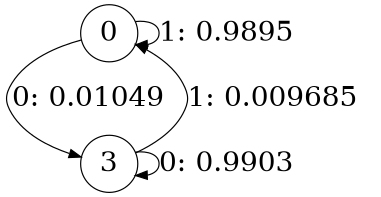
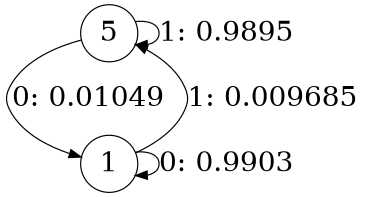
(109, 33) -> (109, 33)
(109, 164) -> (109, 164)
